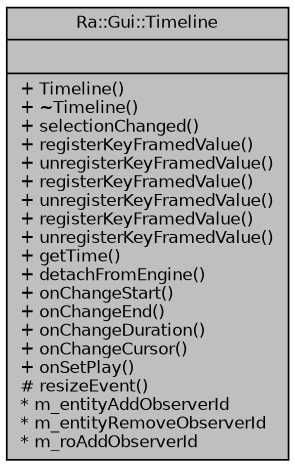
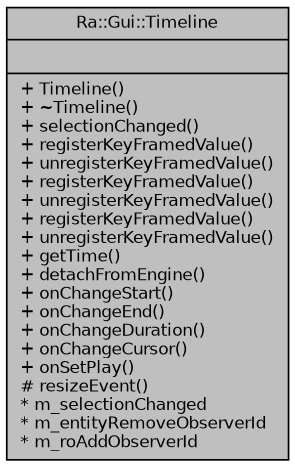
(125, 405) -> (114, 405)
